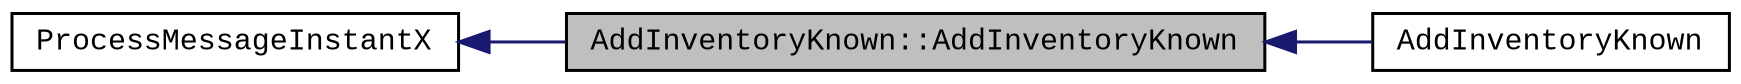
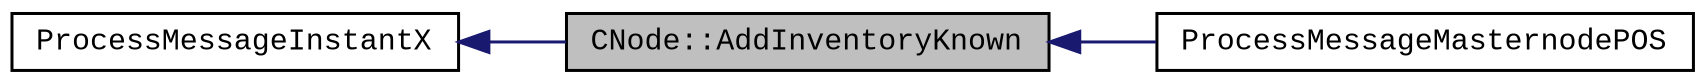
(916, 42) -> (808, 42)
(1551, 42) -> (1425, 42)
